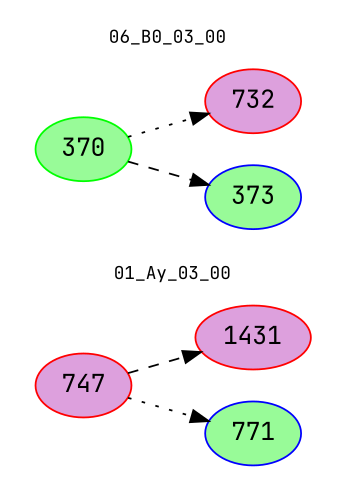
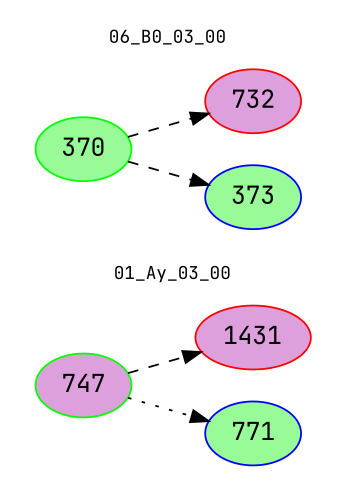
(160, 128) -> (160, 128)
(83, 385) -> (83, 385)
